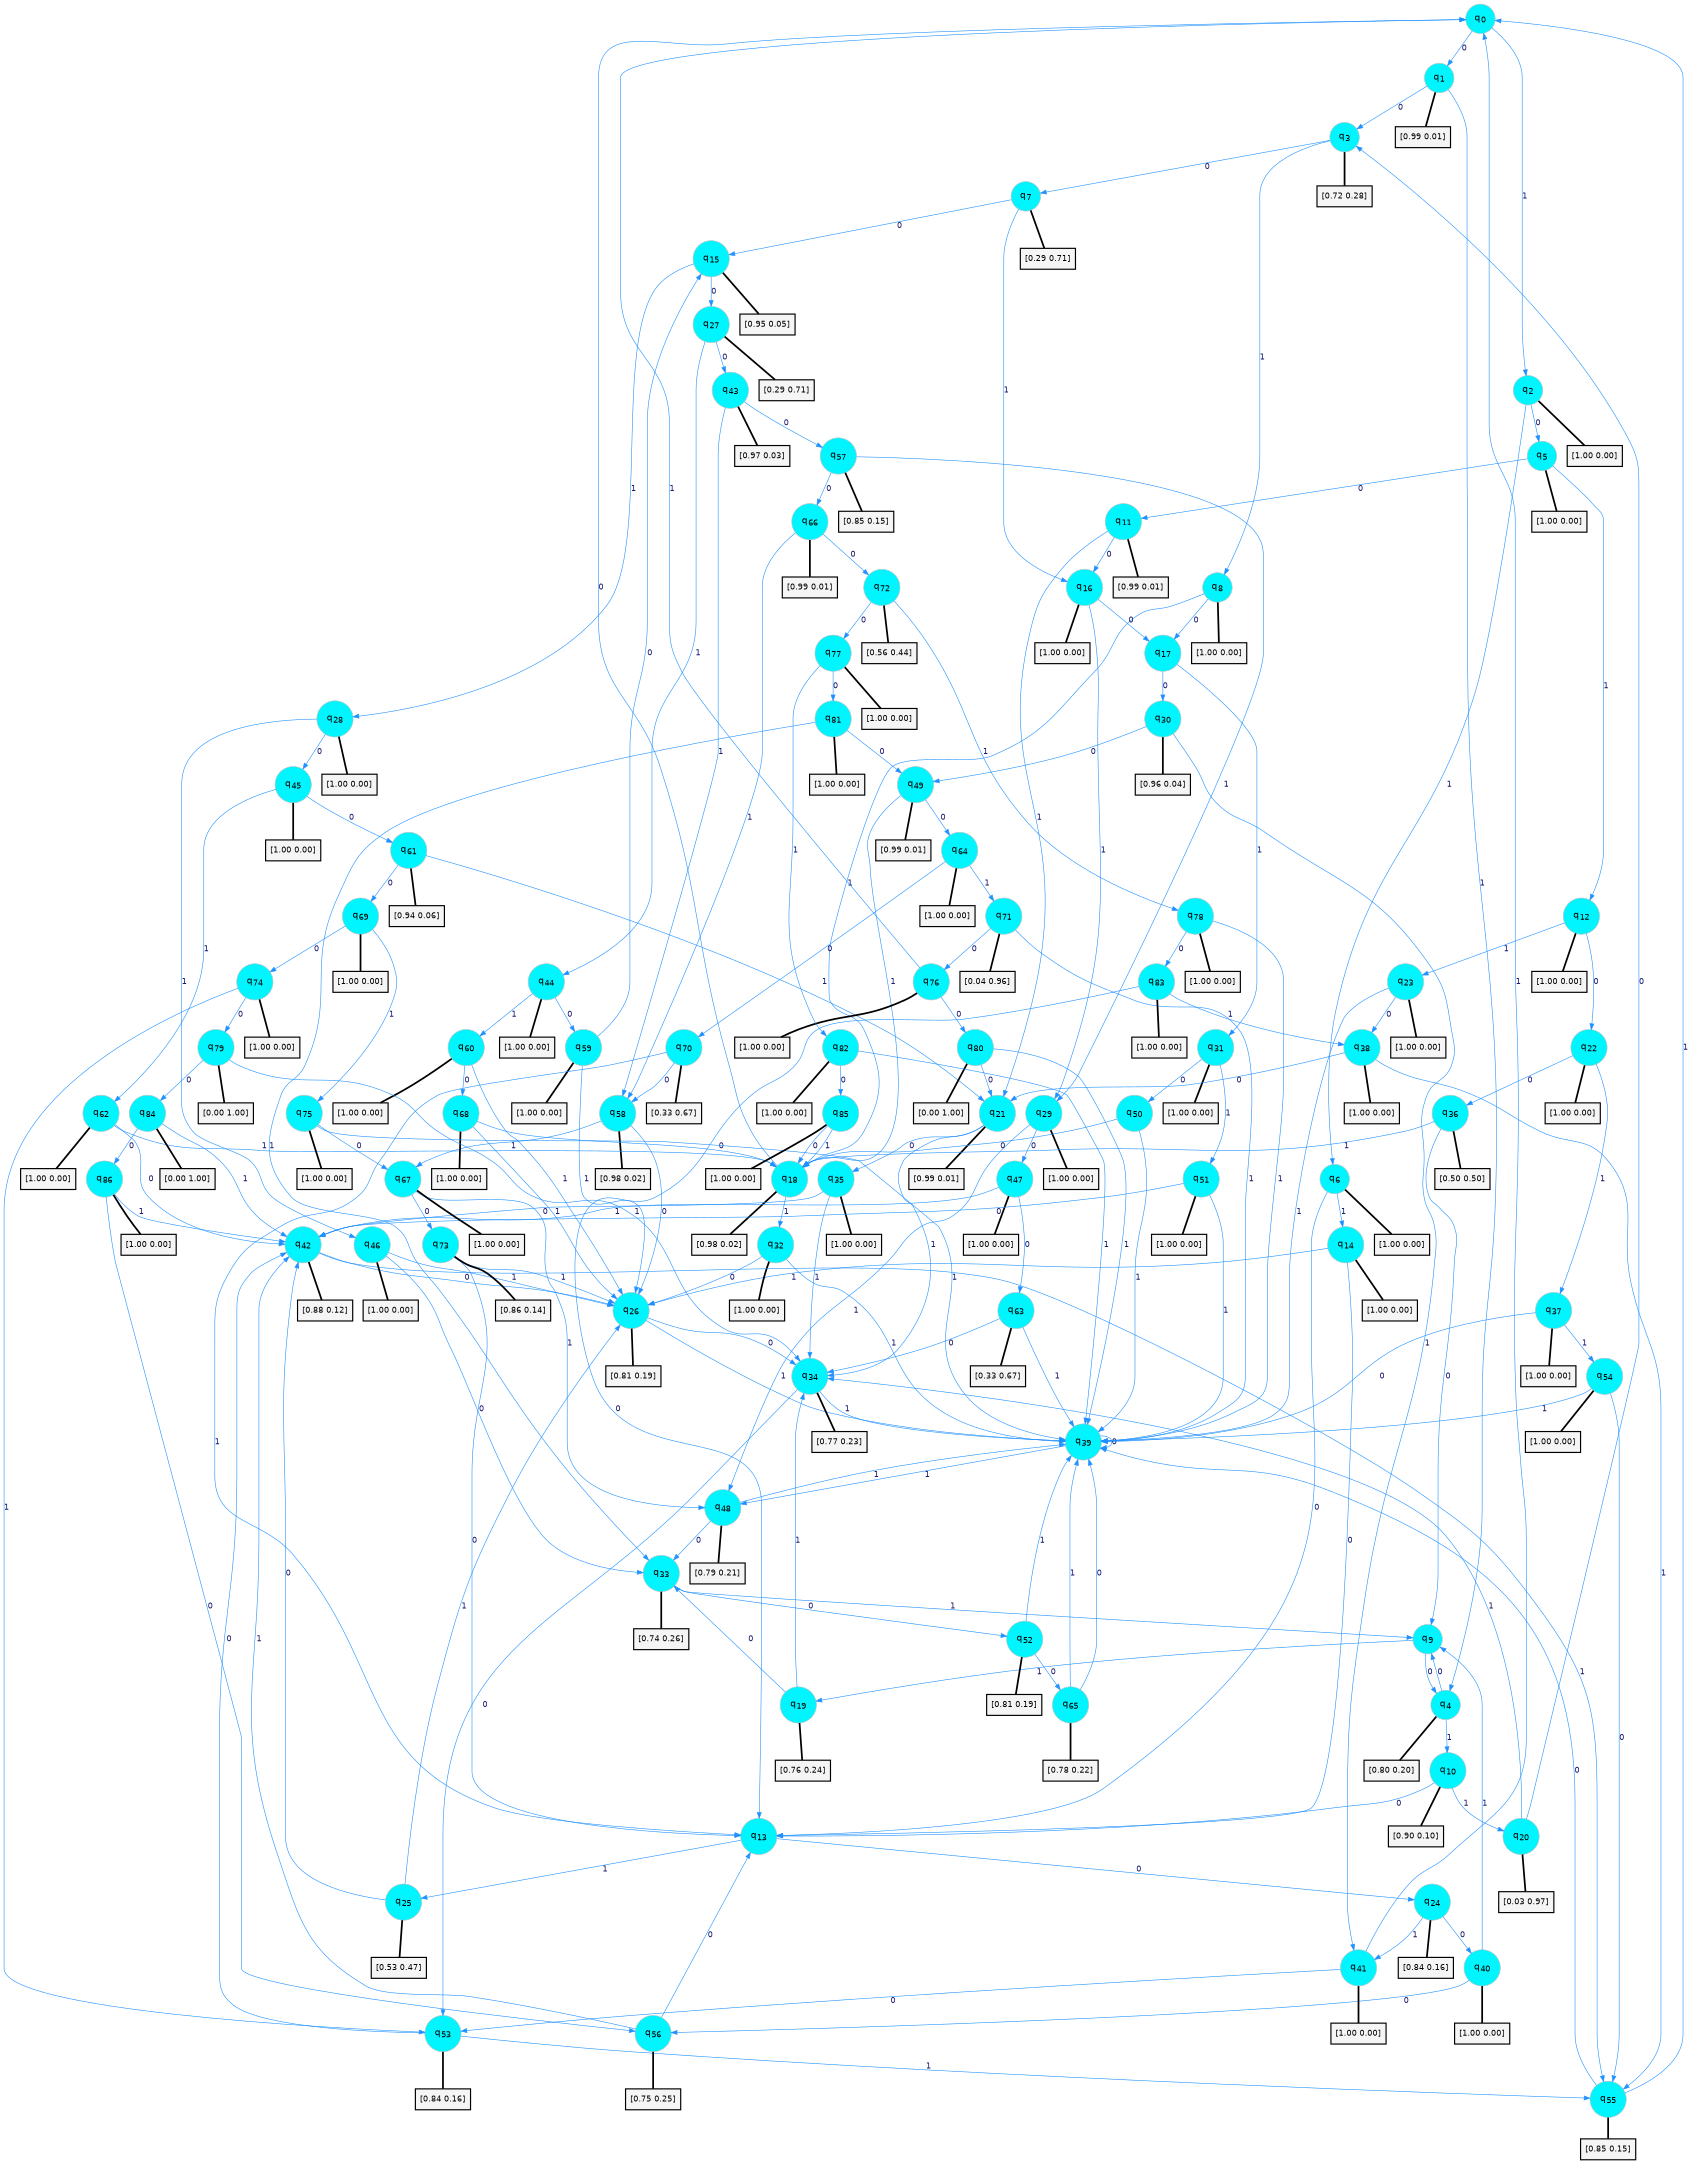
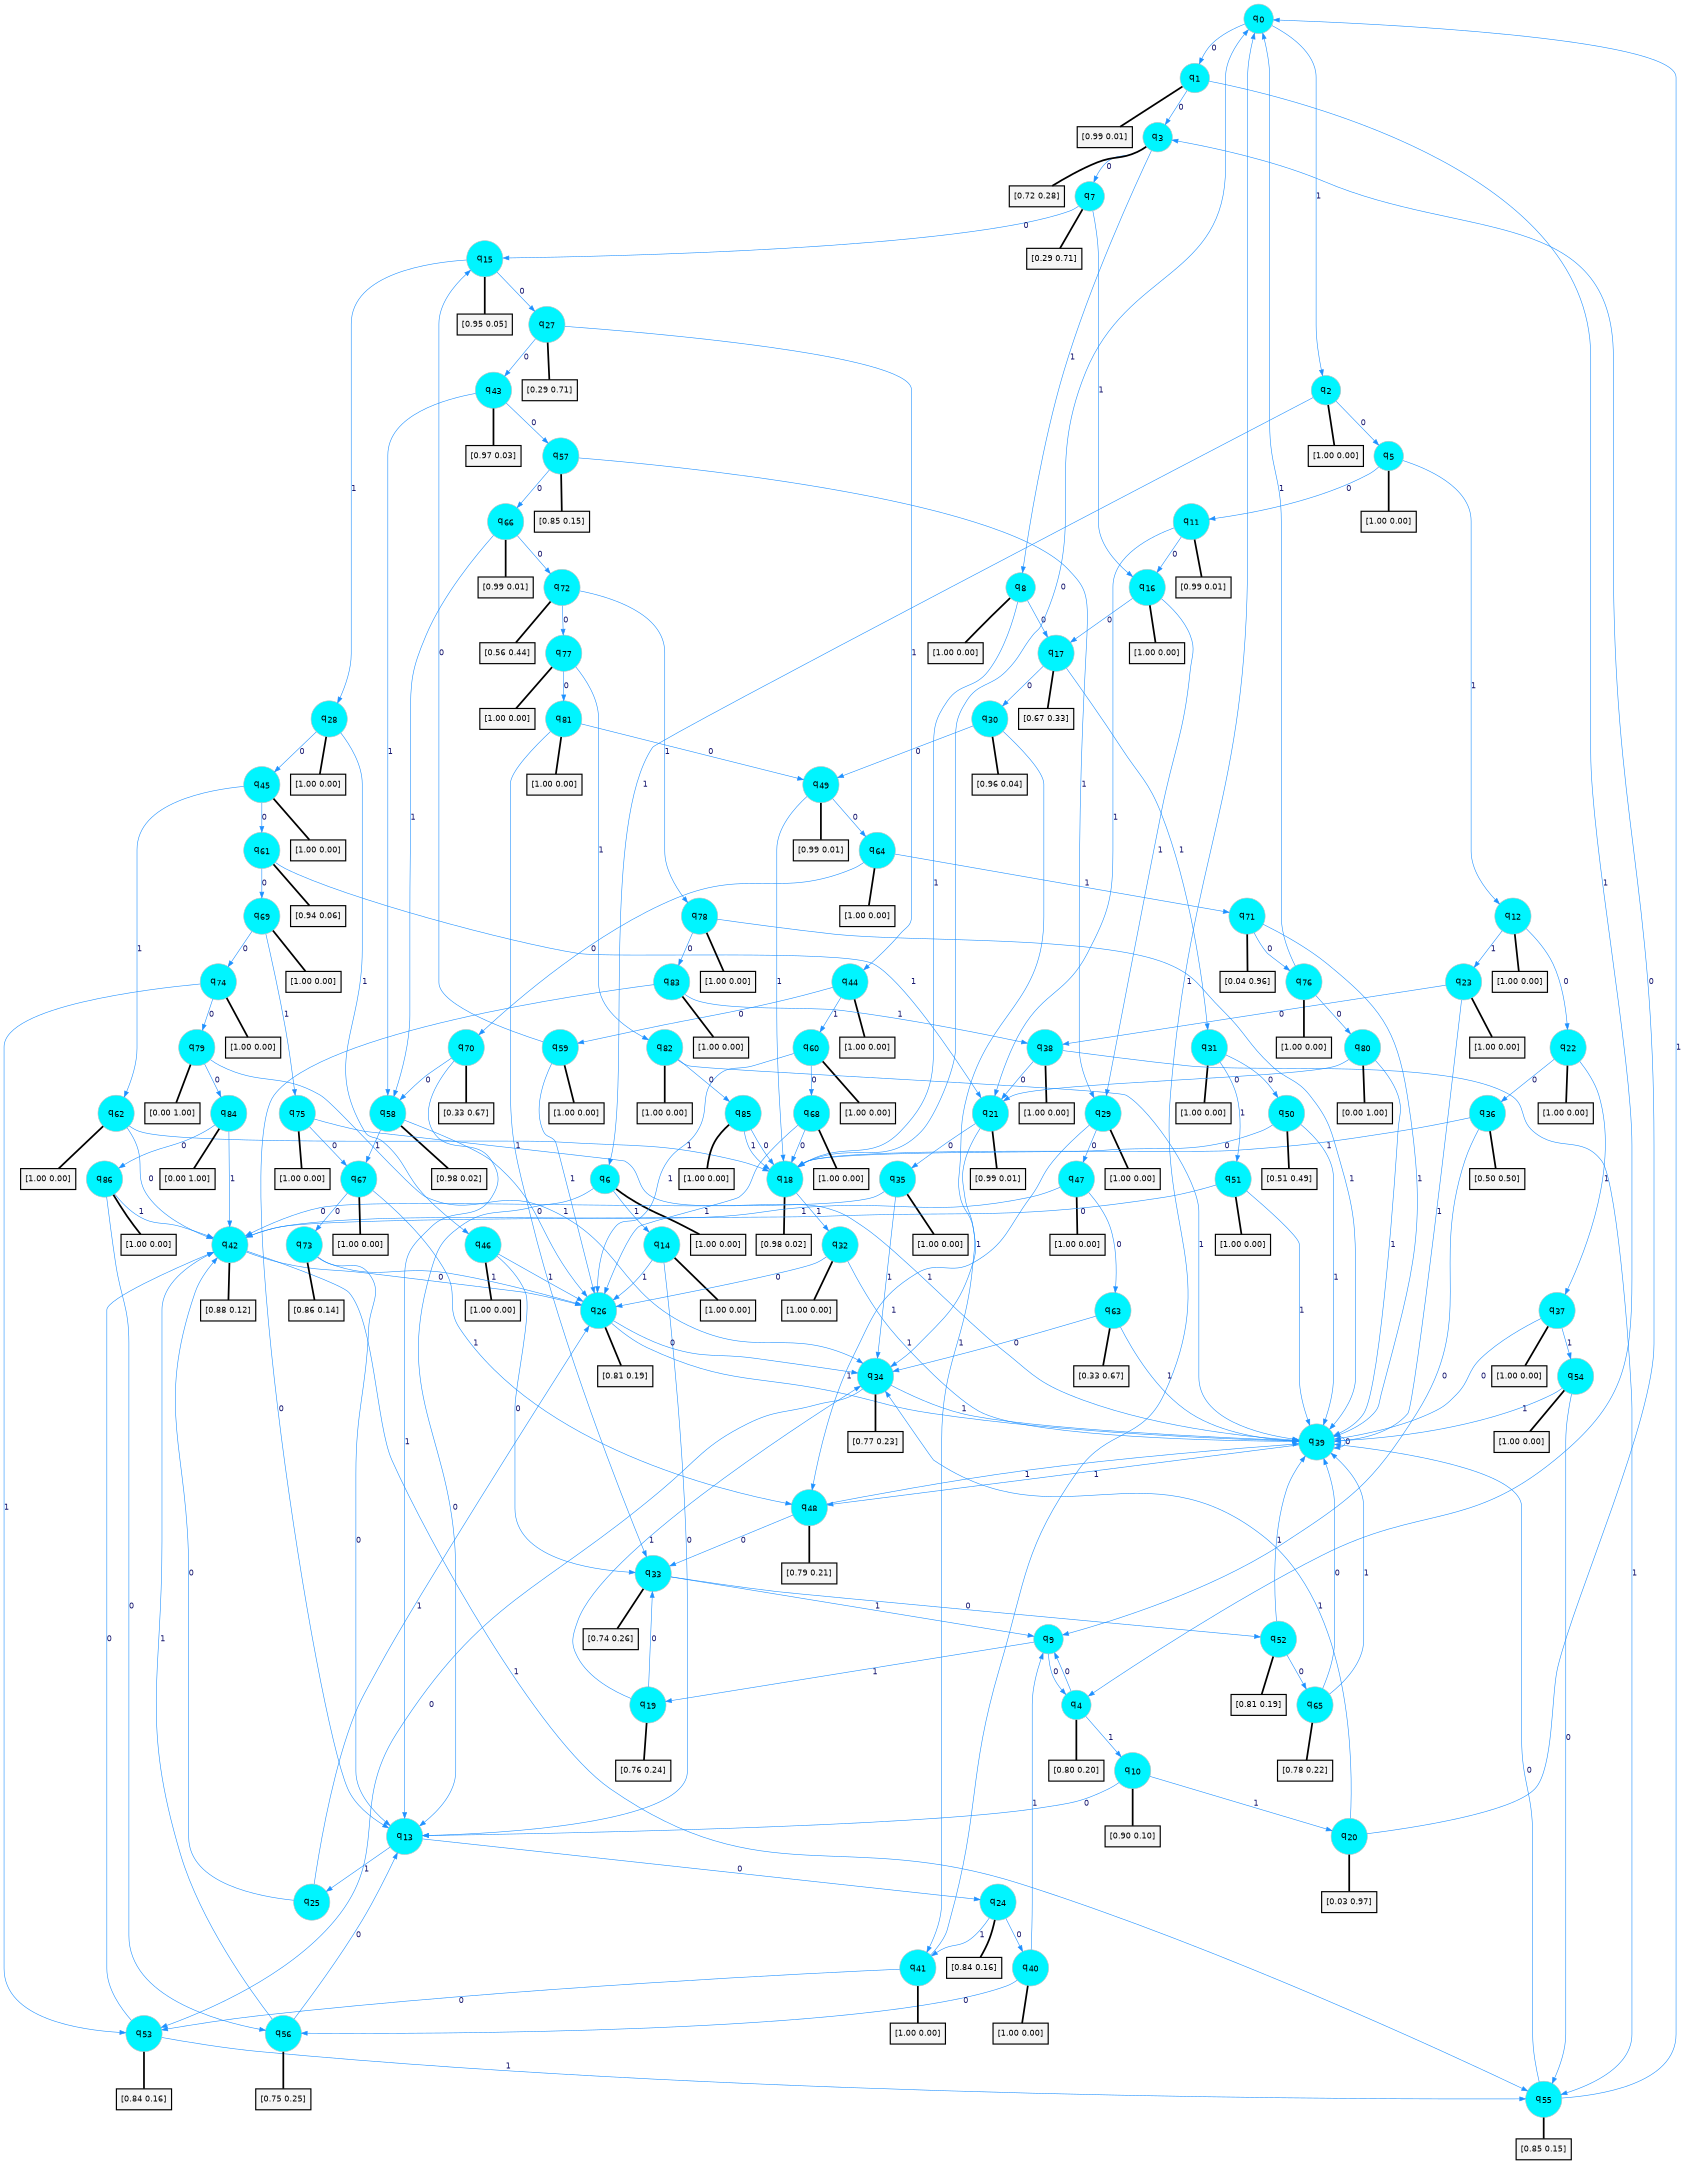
none -> (1046, 719)
none -> (1289, 1179)
(399, 1968) -> none
